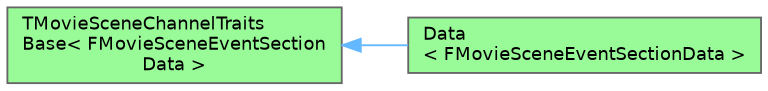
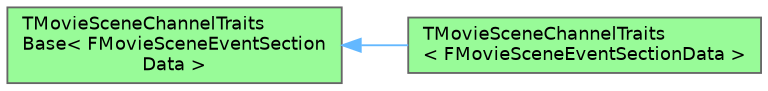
(585, 45) -> (585, 45)
